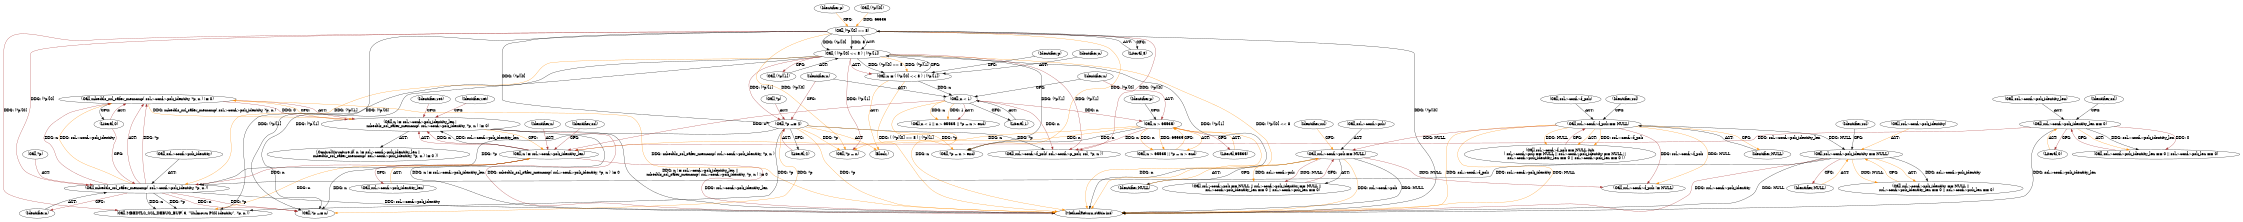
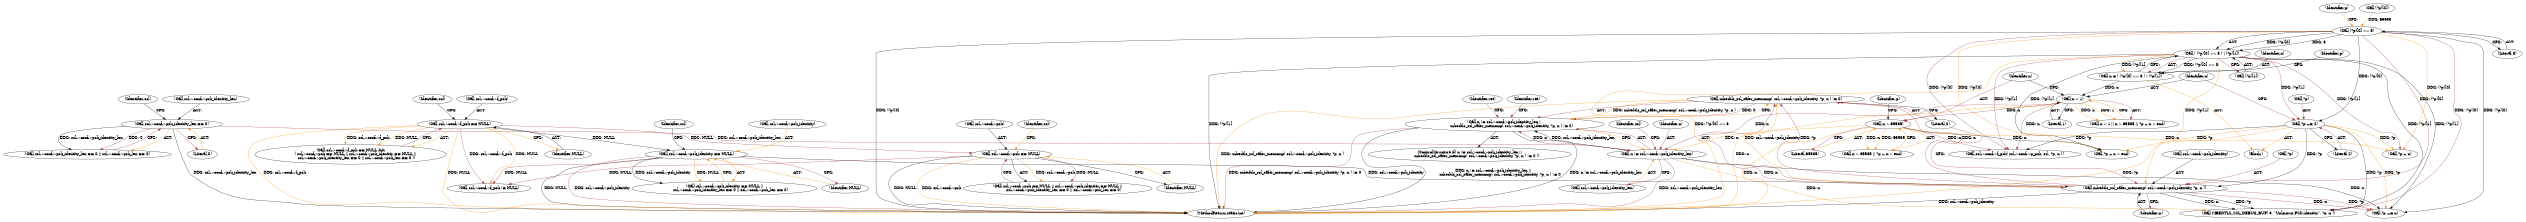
none -> (2110, 107)
none -> (576, 165)
(926, 184) -> none
